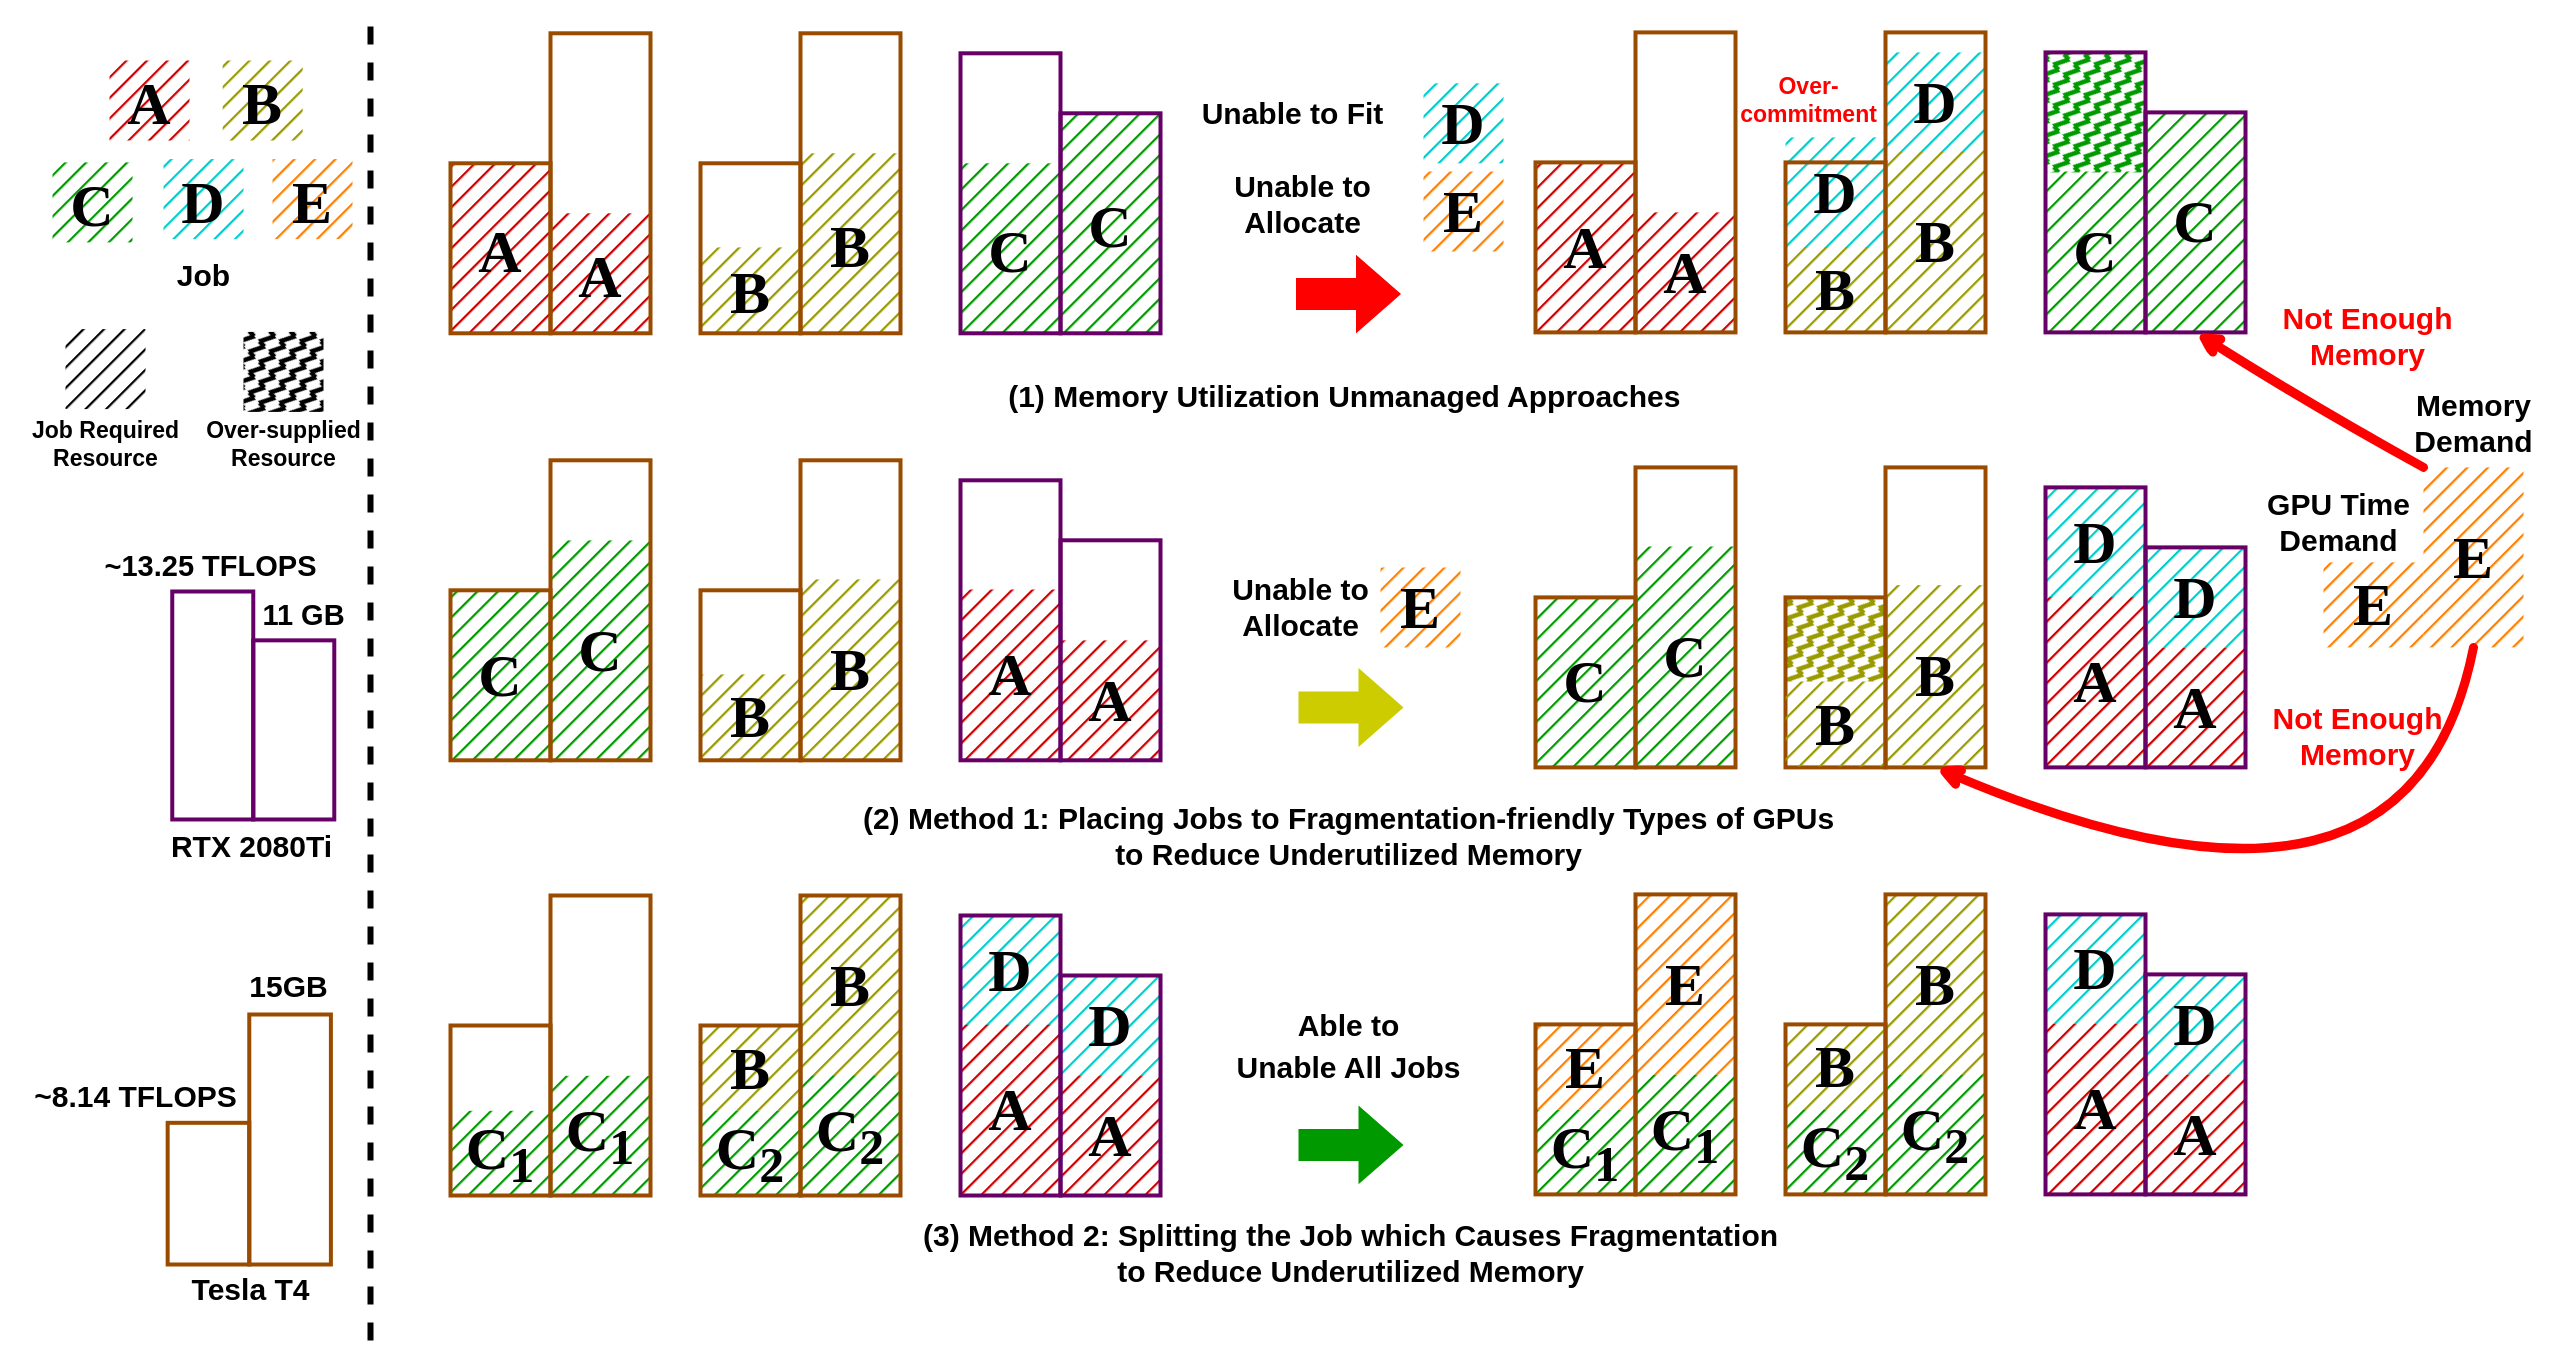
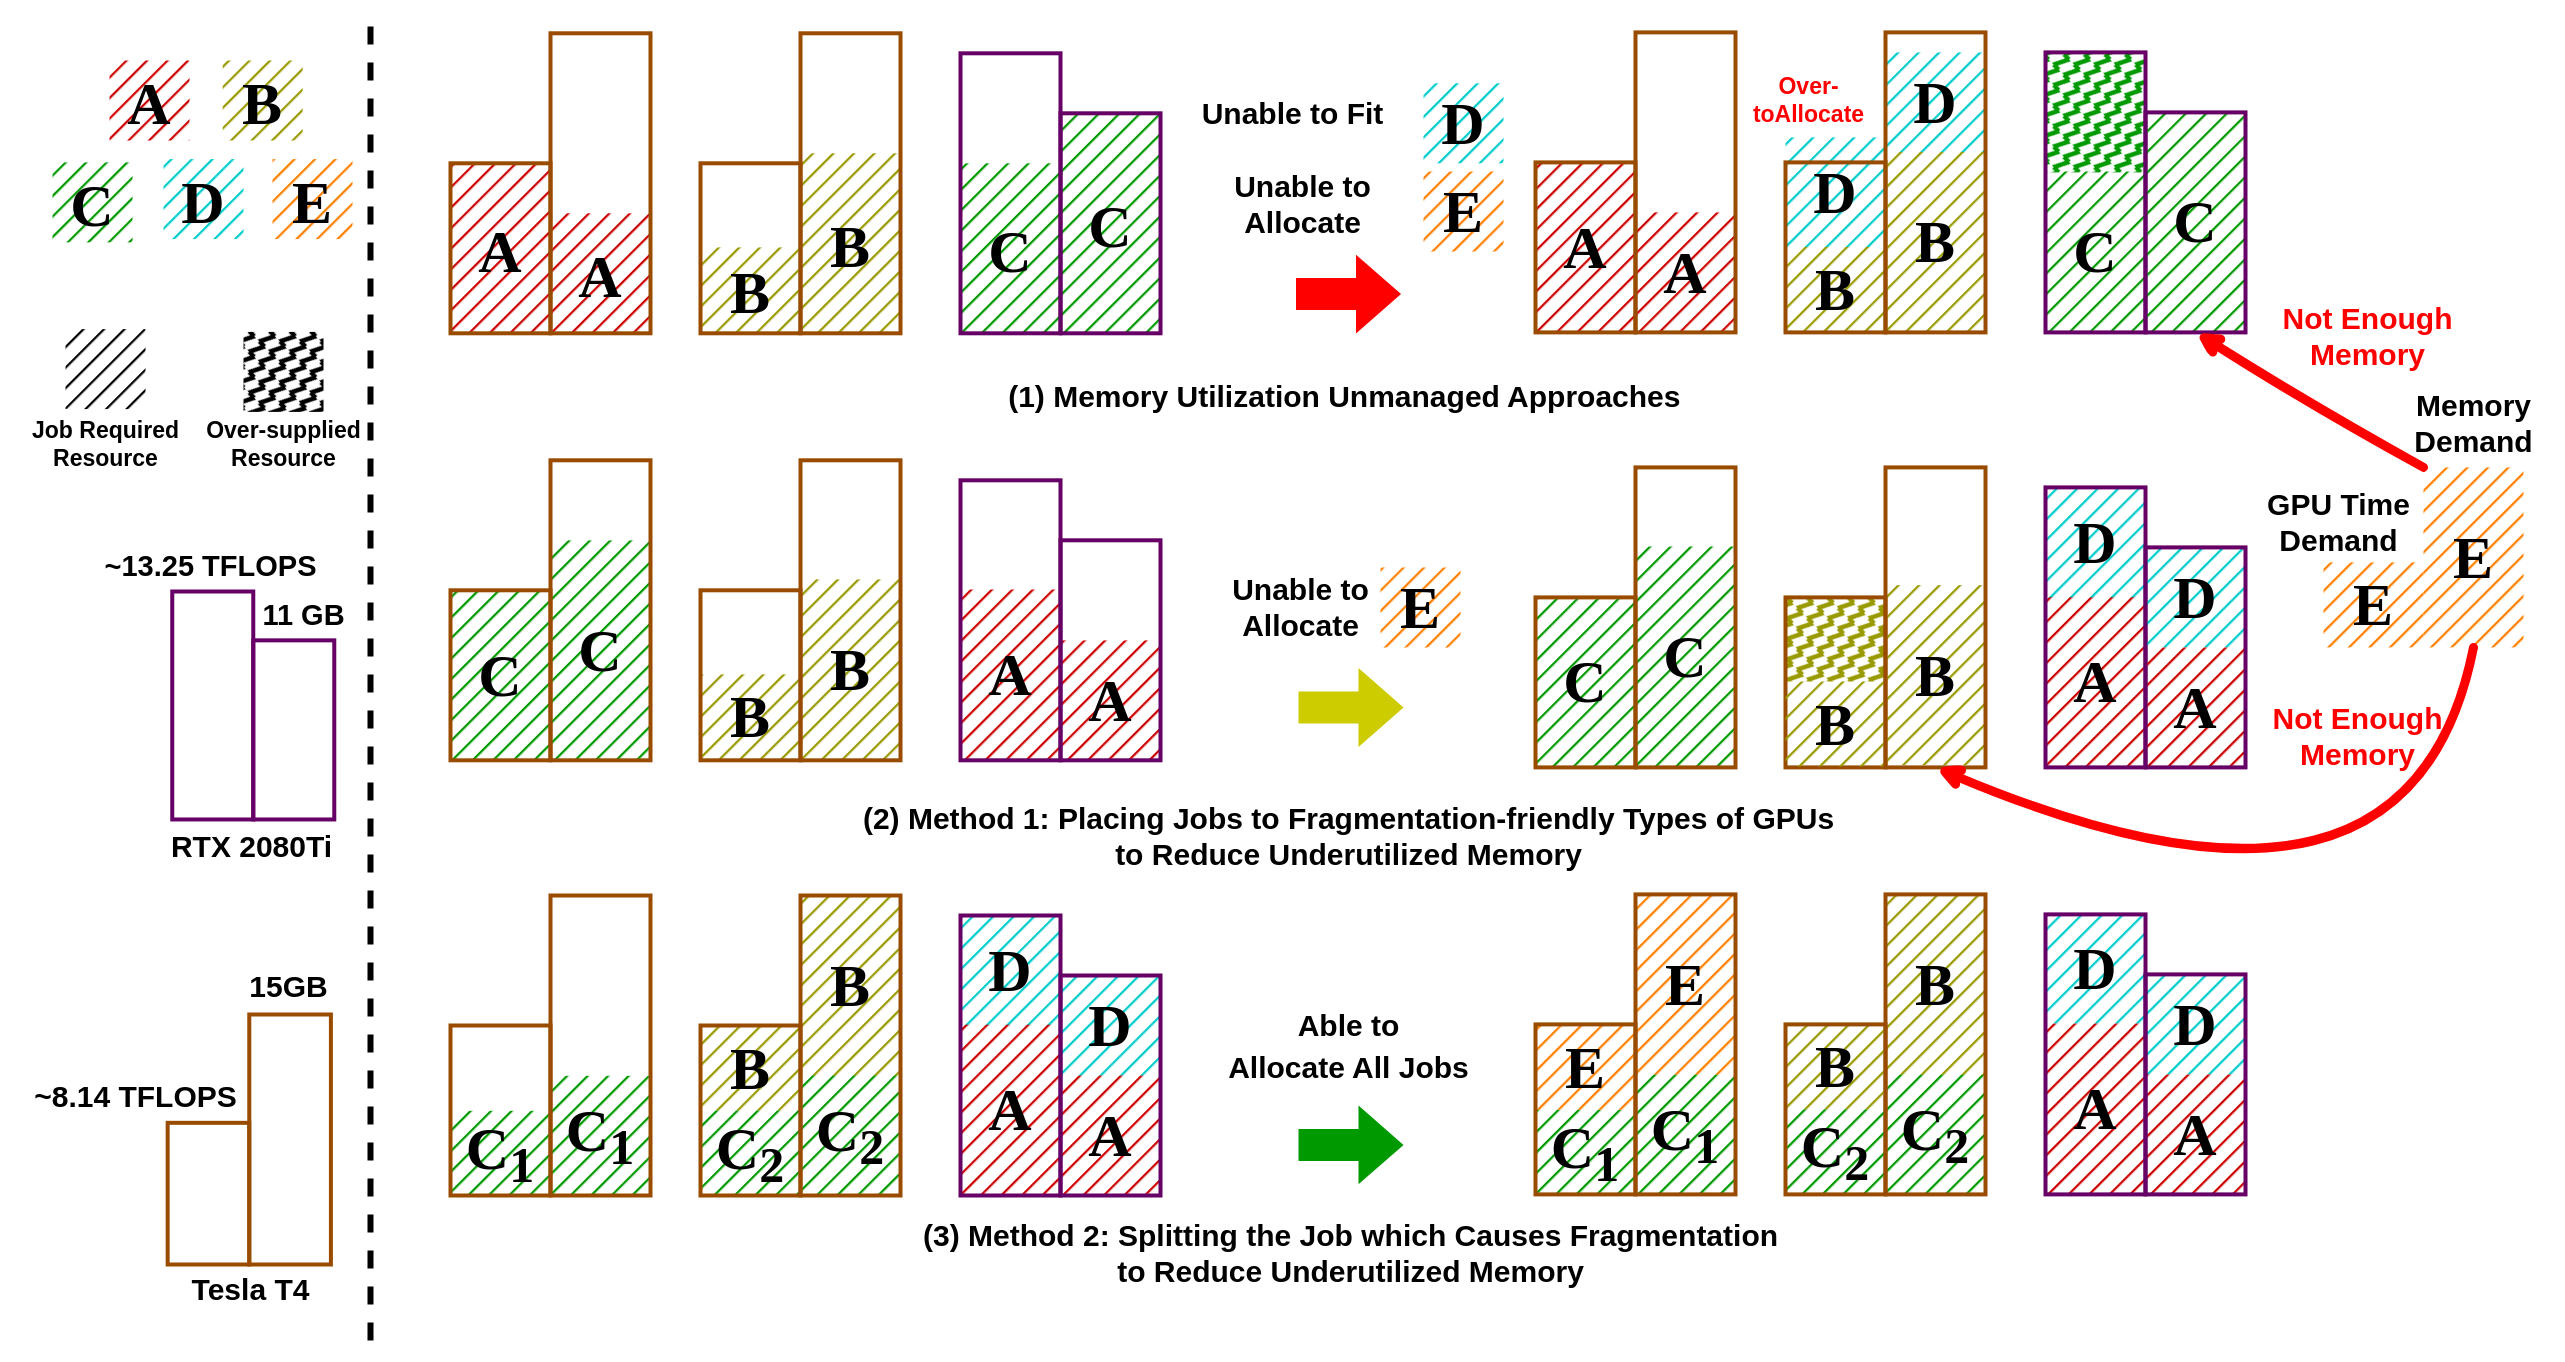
(1809, 101) -> (1809, 101)
(204, 276) -> none
(1349, 1045) -> (1349, 1045)
